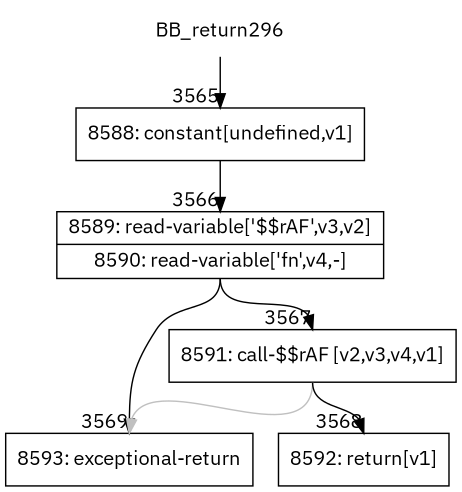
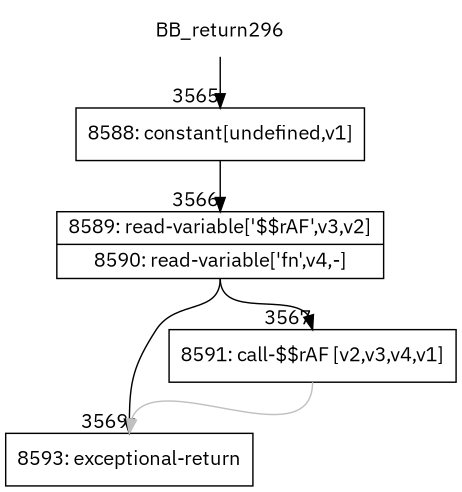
(364, 460) -> none
